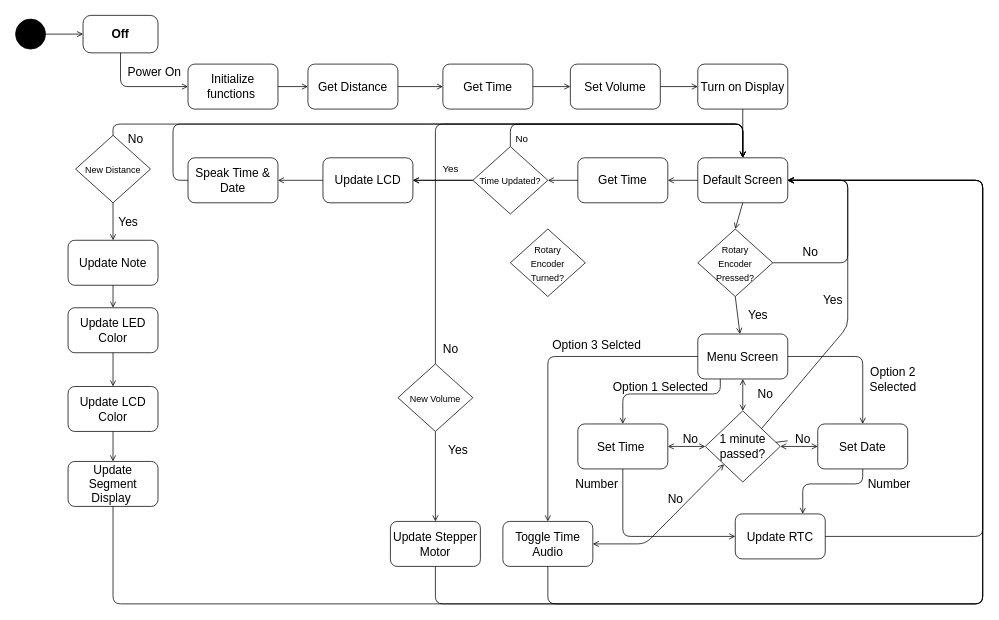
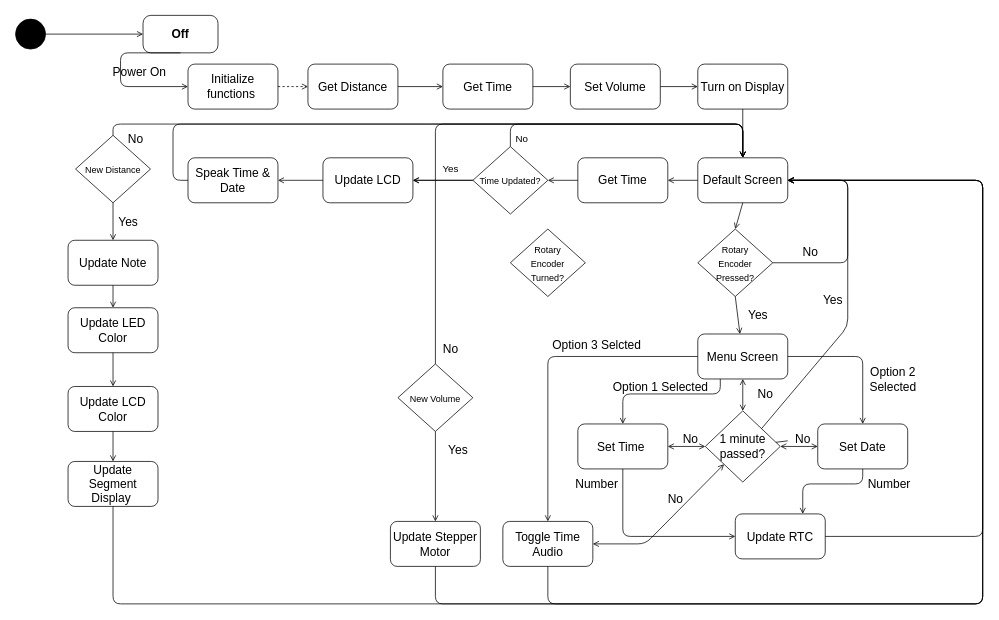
(120, 34) -> (180, 34)
(154, 72) -> (139, 72)
(292, 87) -> (292, 87)
